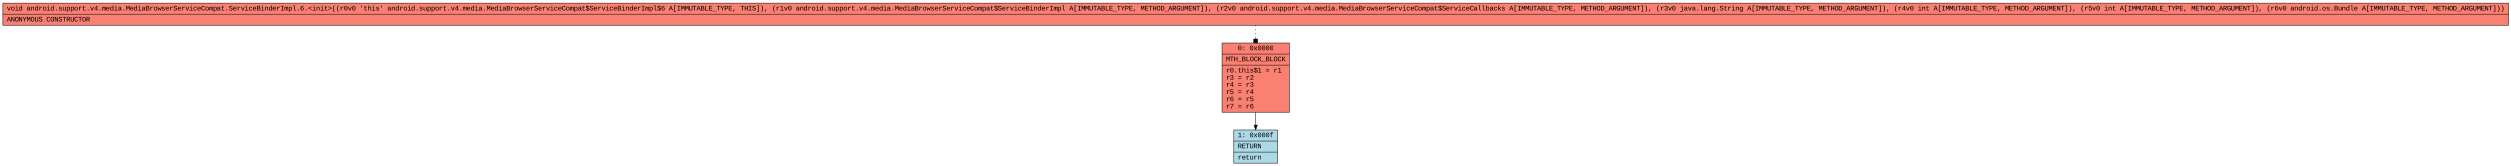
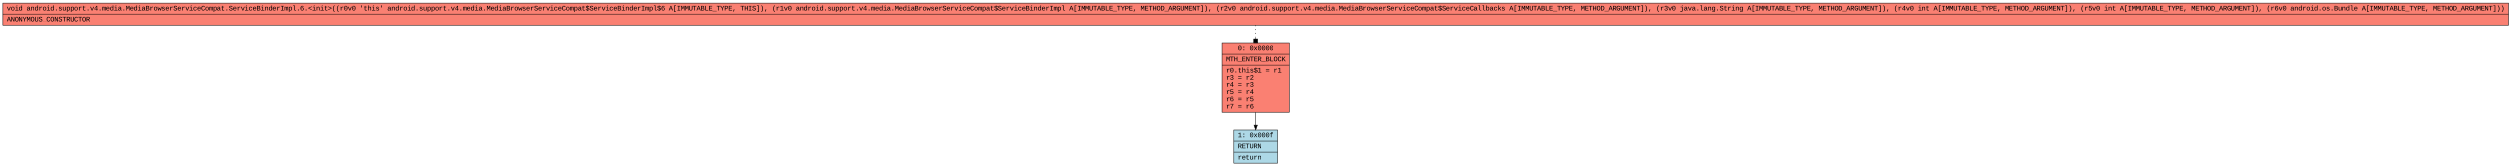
(1256, 59) -> (1256, 59)
